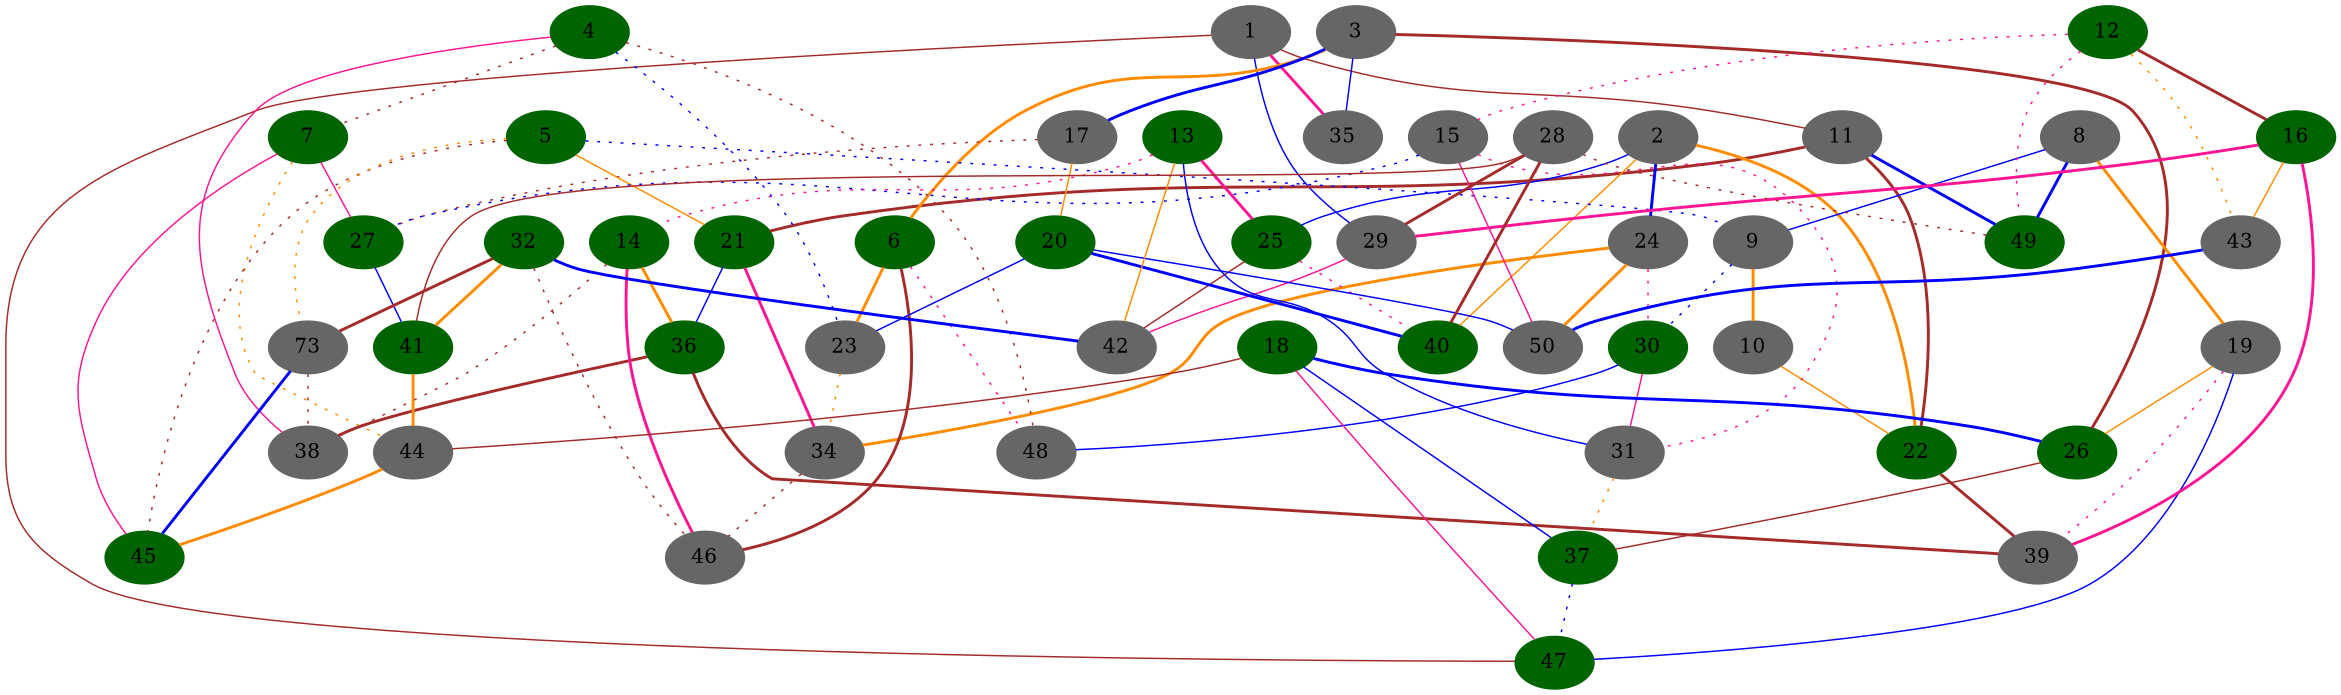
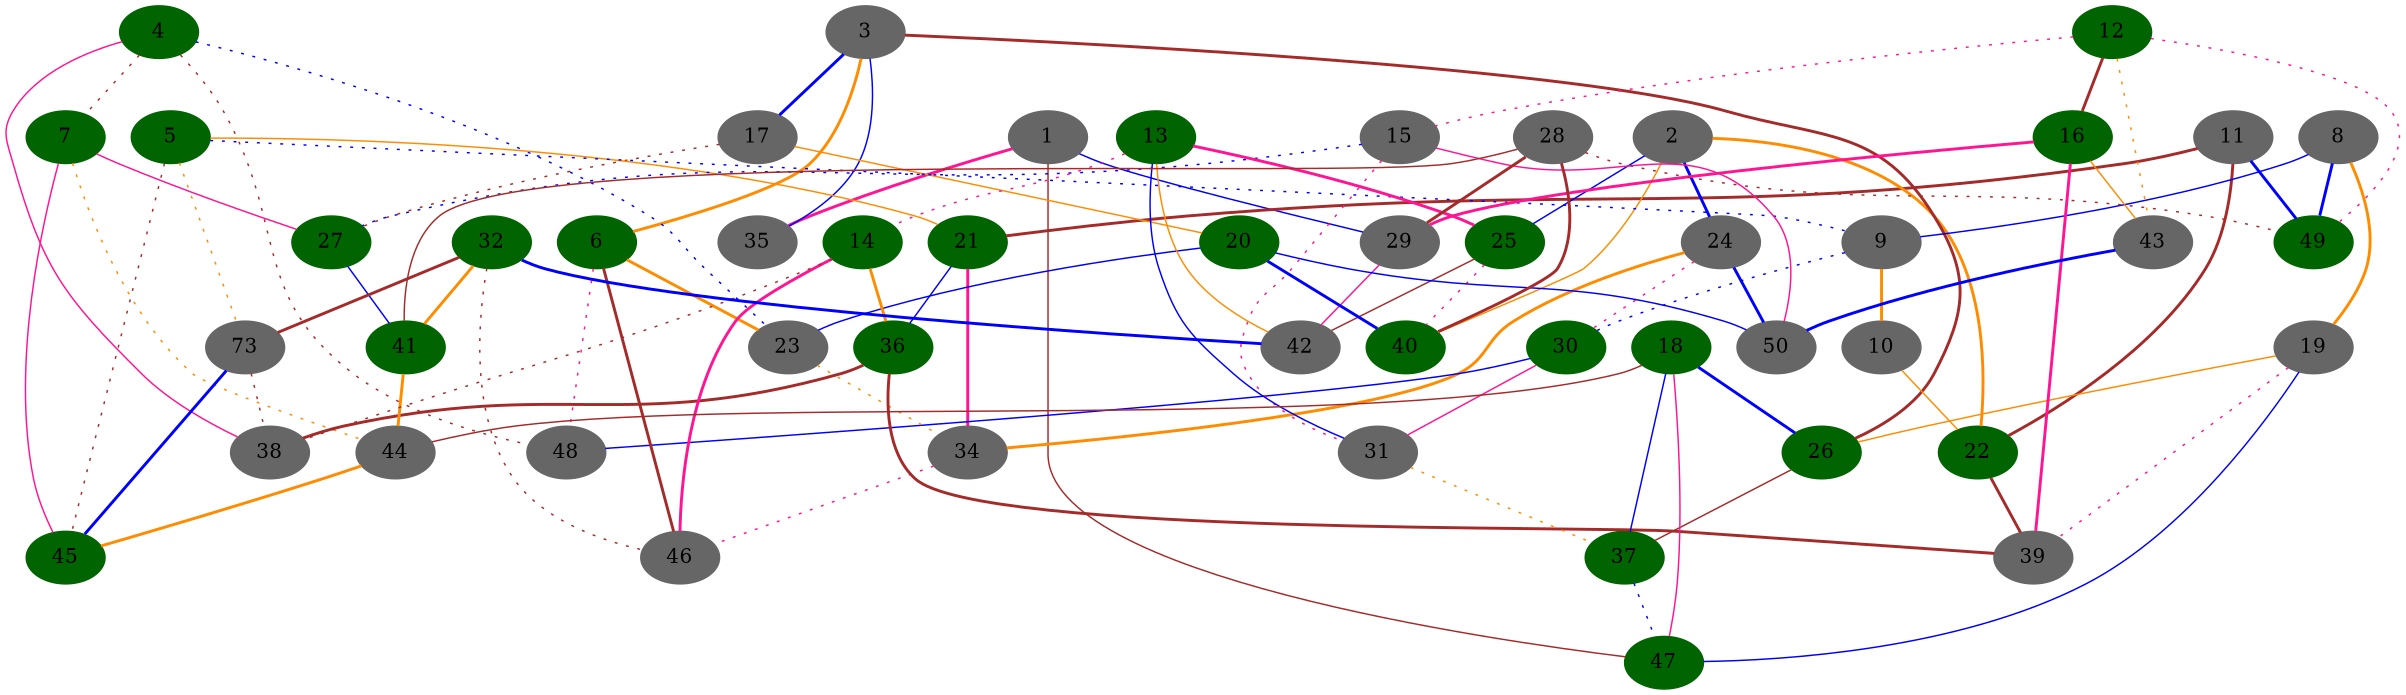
(1528, 94) -> none
(1596, 295) -> (1749, 295)
(765, 505) -> (824, 505)
